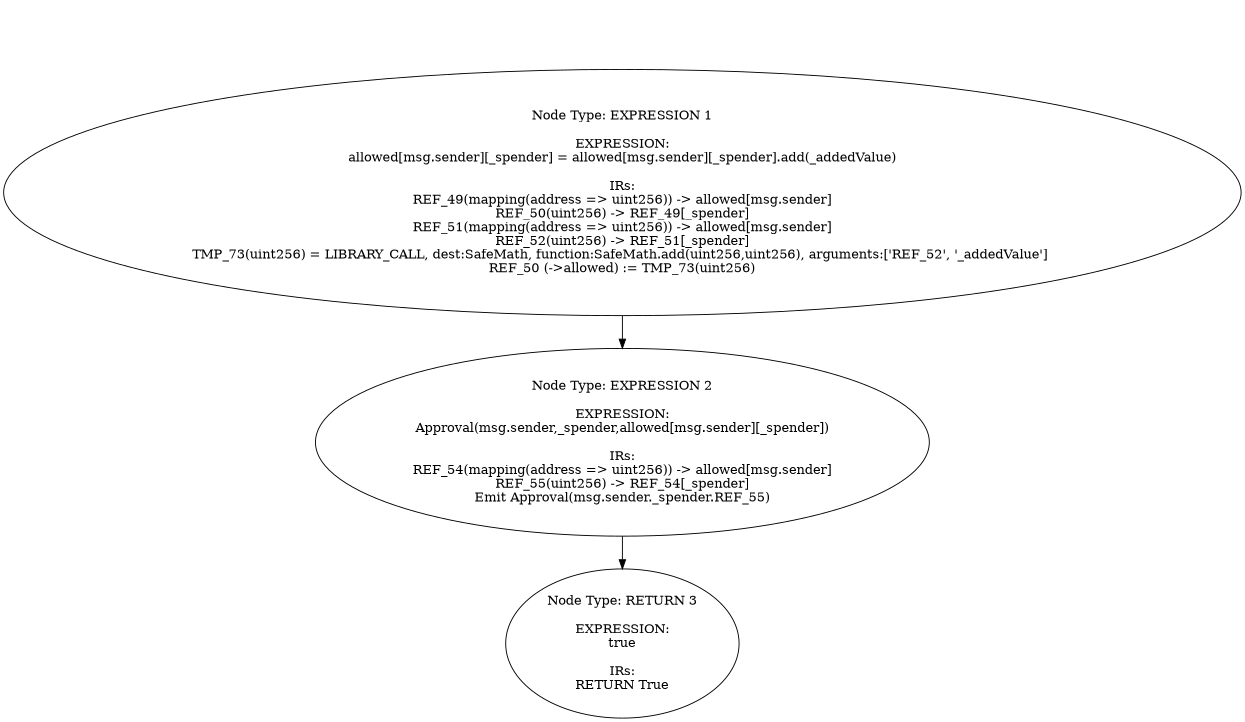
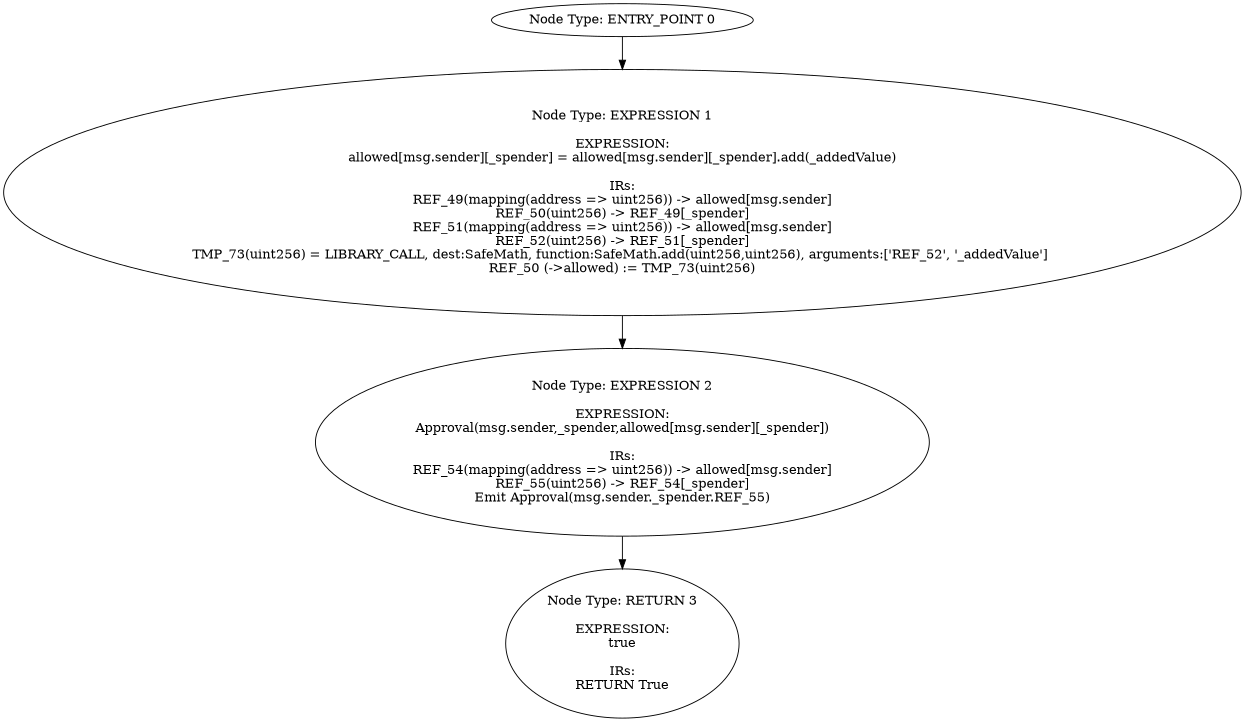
none -> (622, 20)
